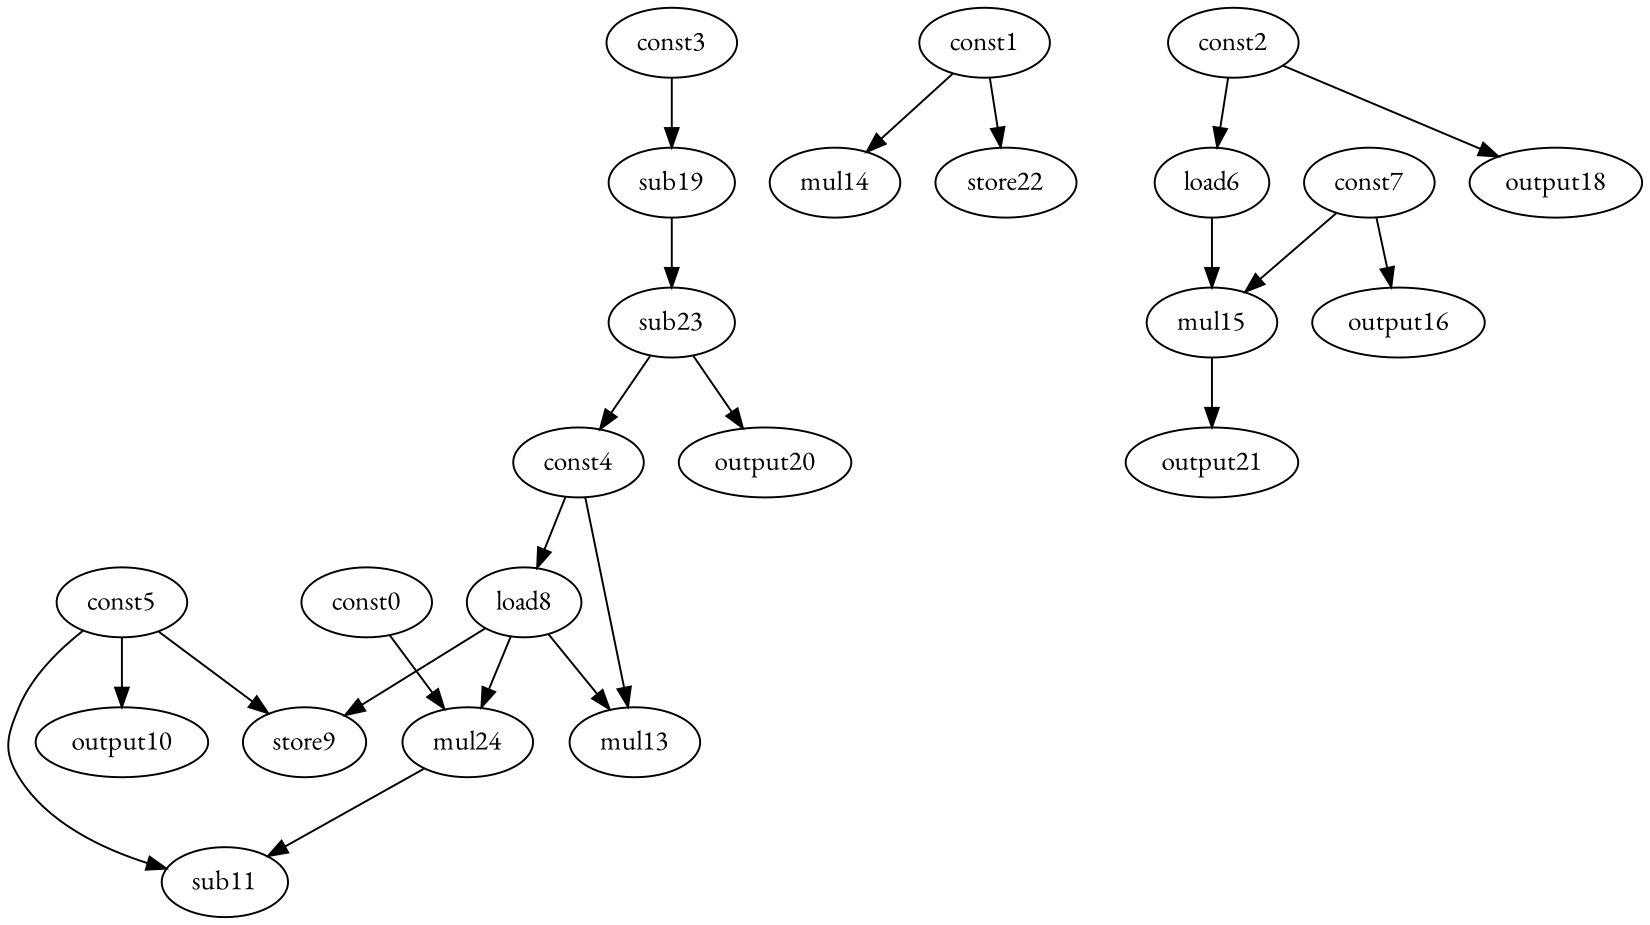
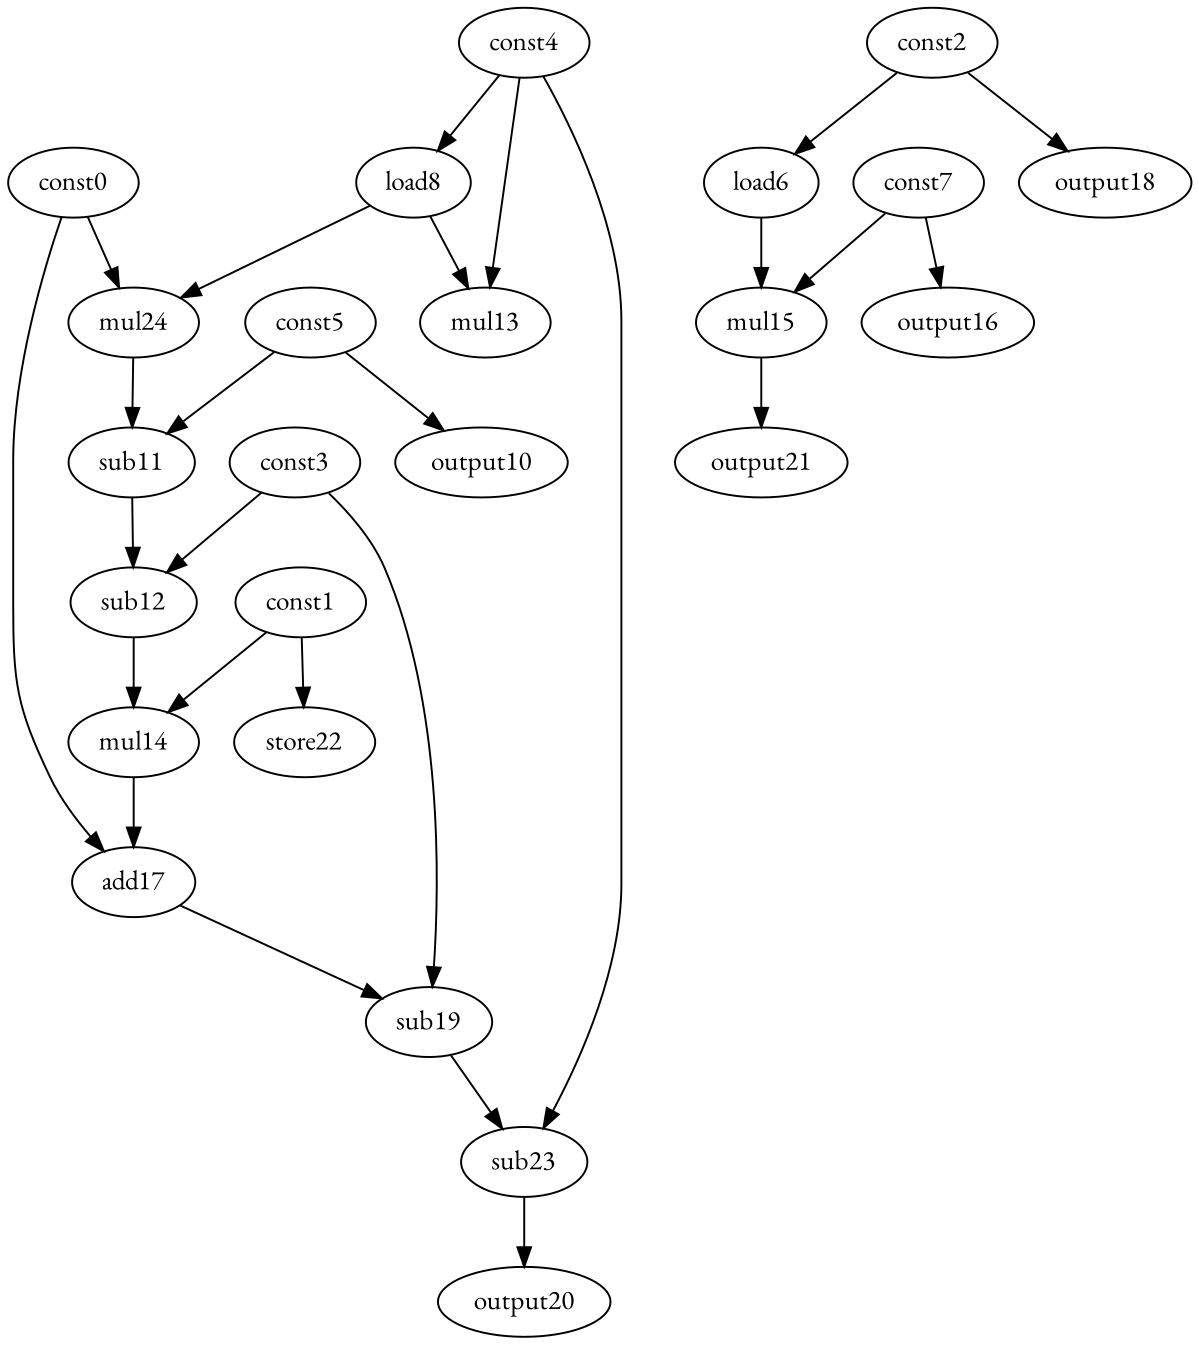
(631, 384) -> (621, 592)
none -> (134, 602)
(305, 742) -> none
none -> (134, 882)
